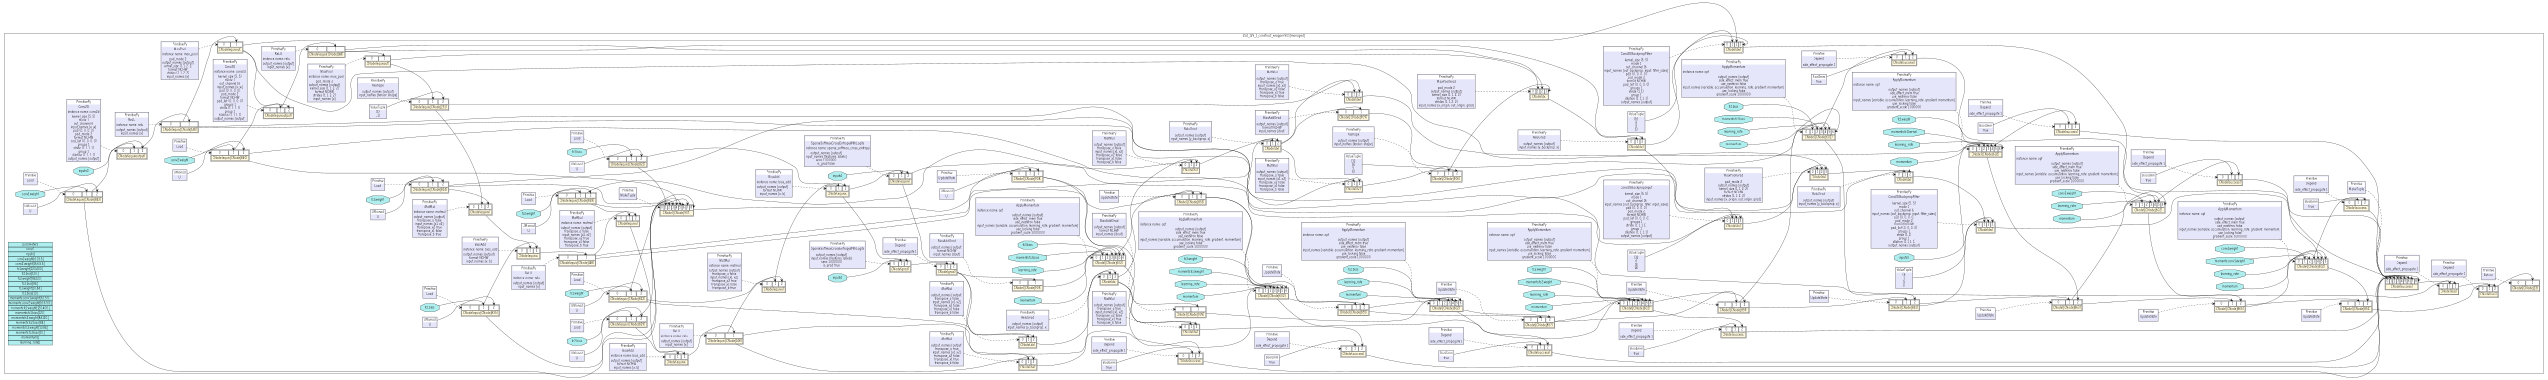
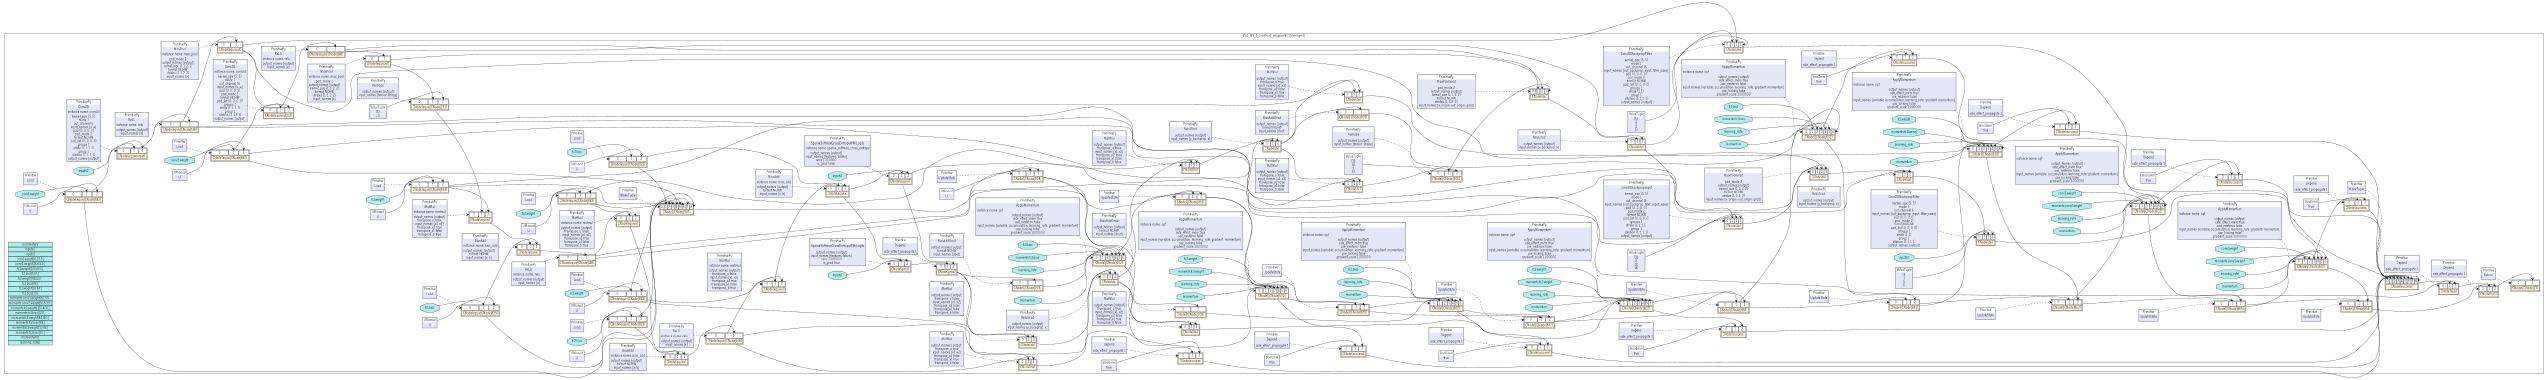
none -> (2067, 206)
(30, 249) -> (30, 249)
